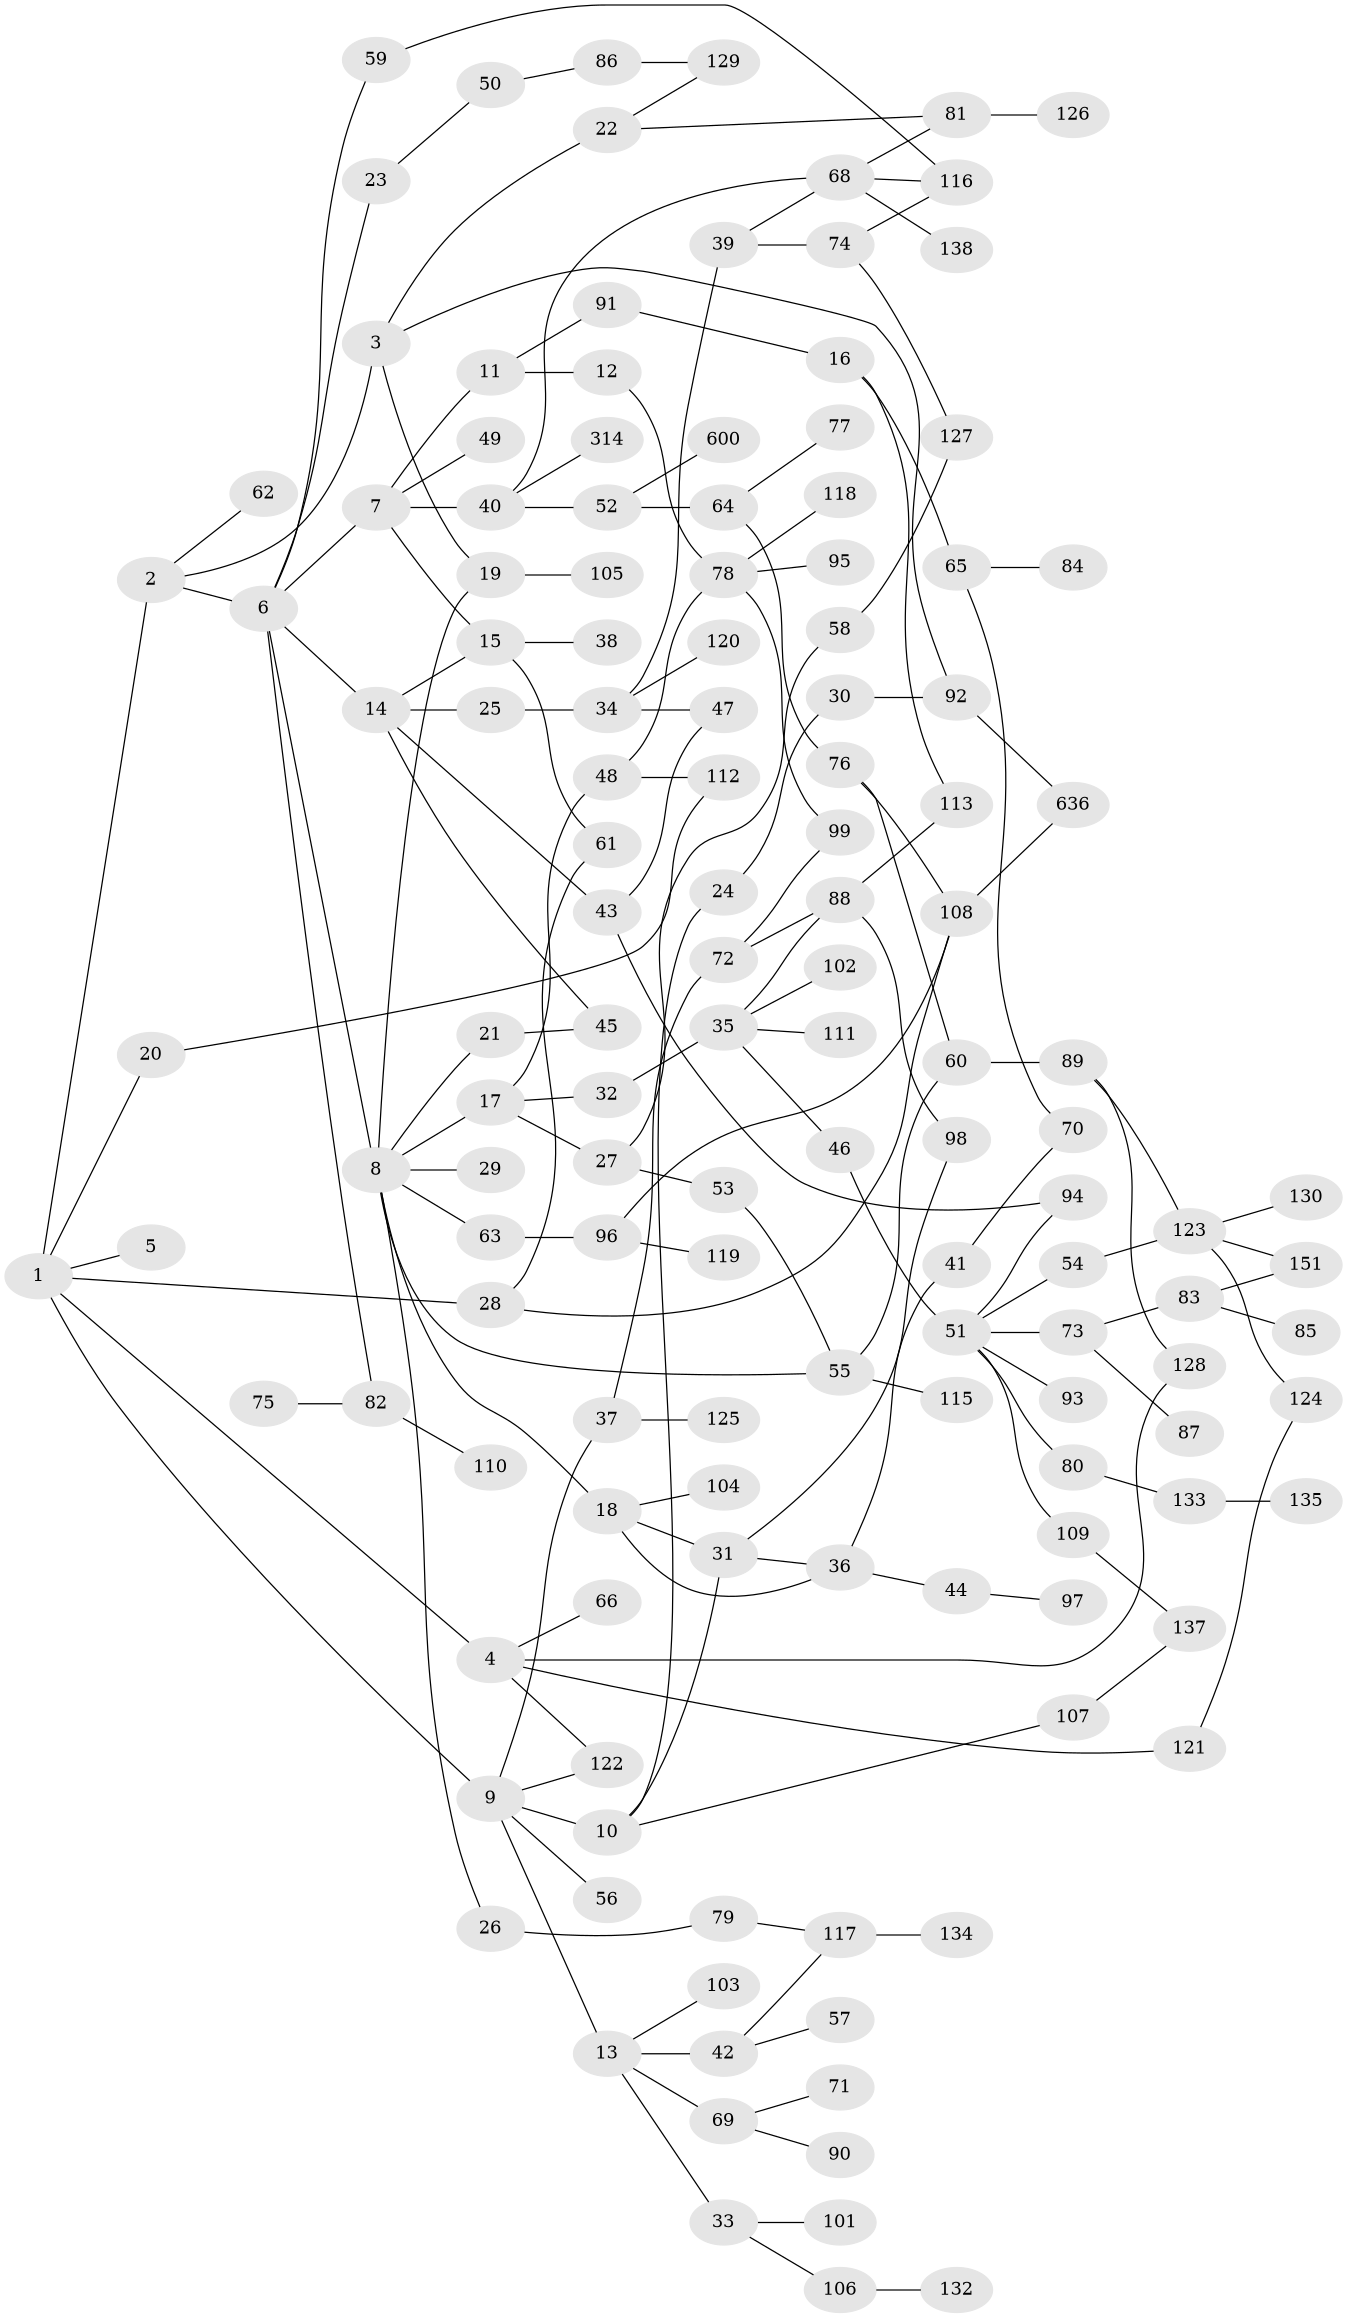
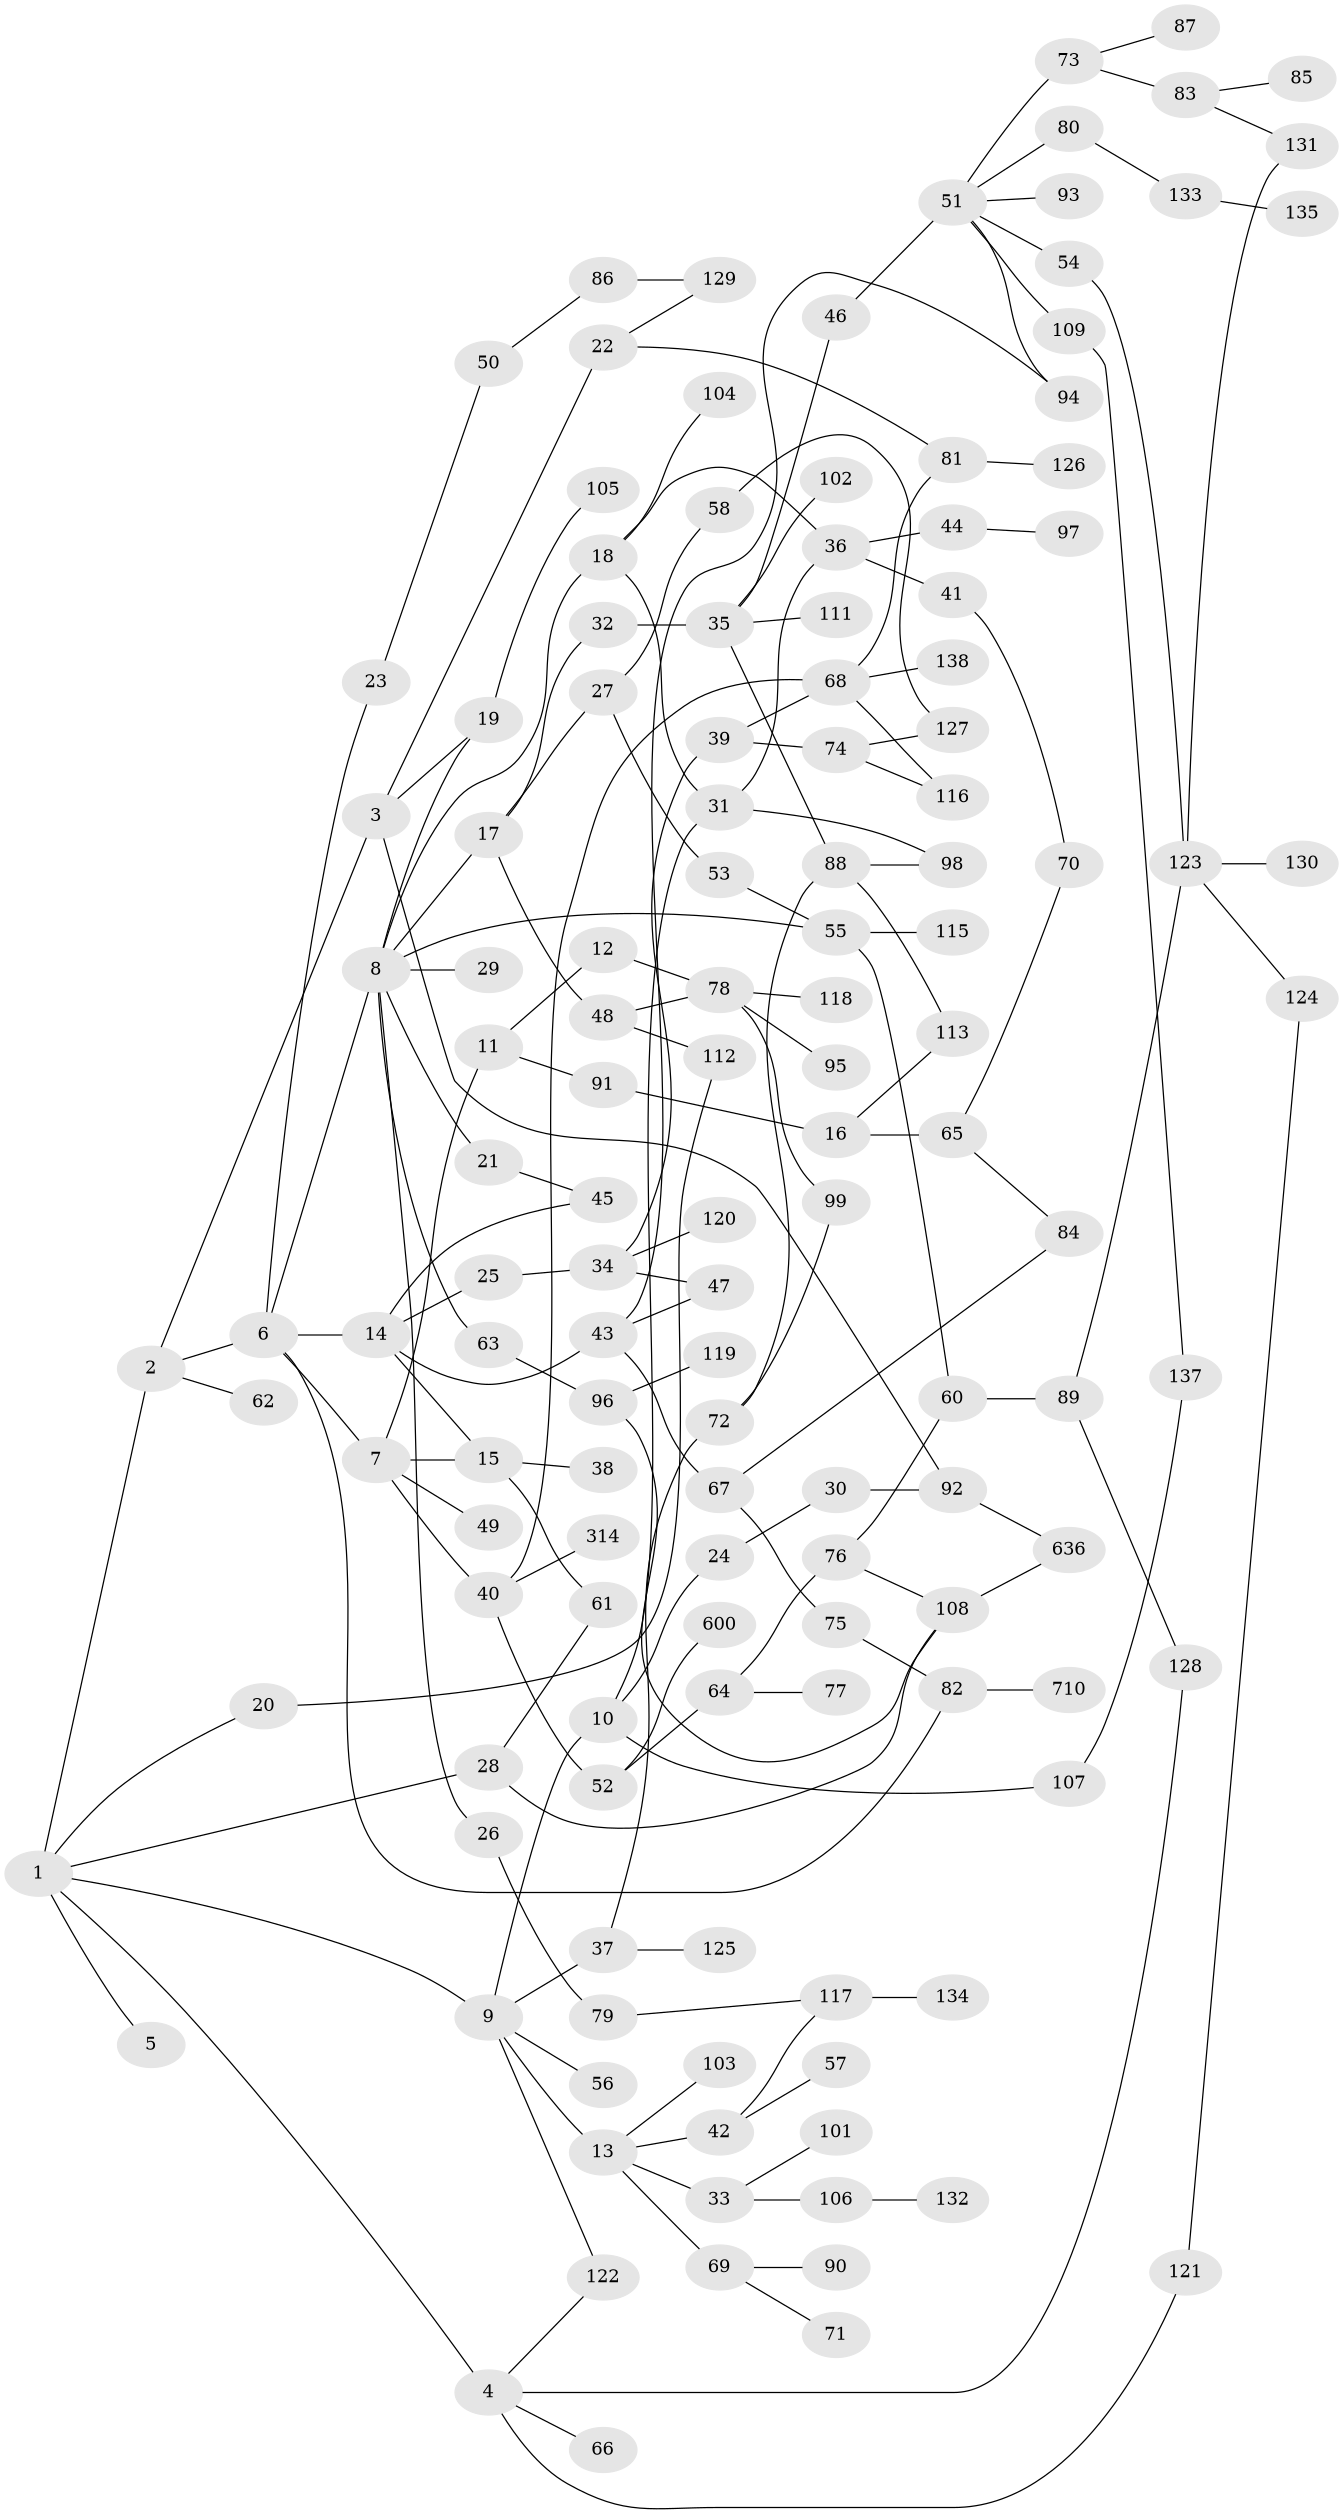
(376, 60) -> none
(1306, 1265) -> (1302, 146)
(491, 1468) -> (1069, 1690)
none -> (720, 1490)
